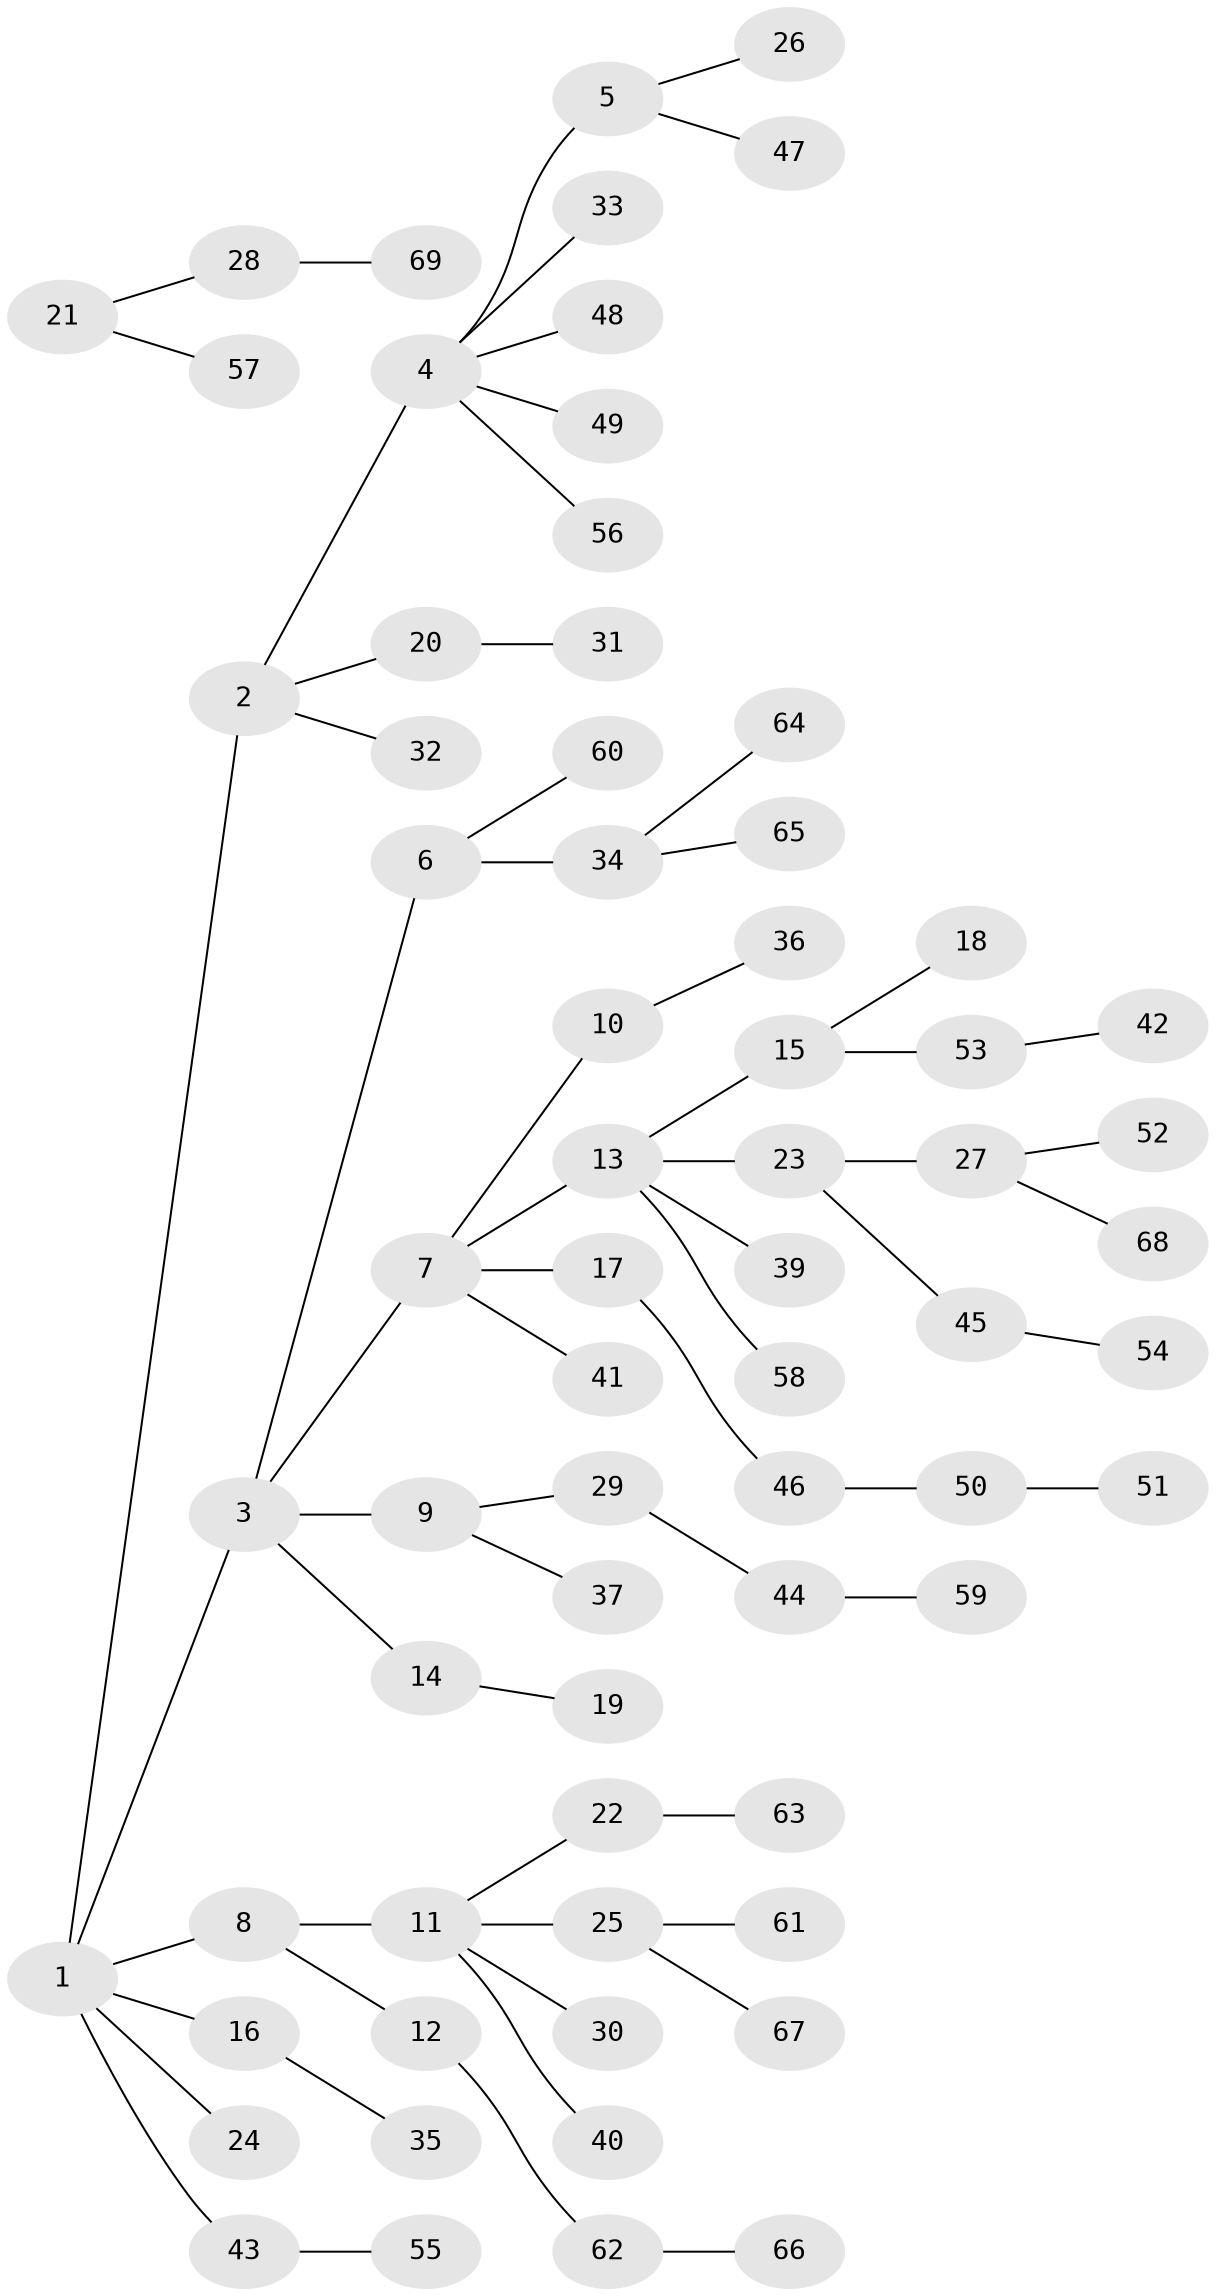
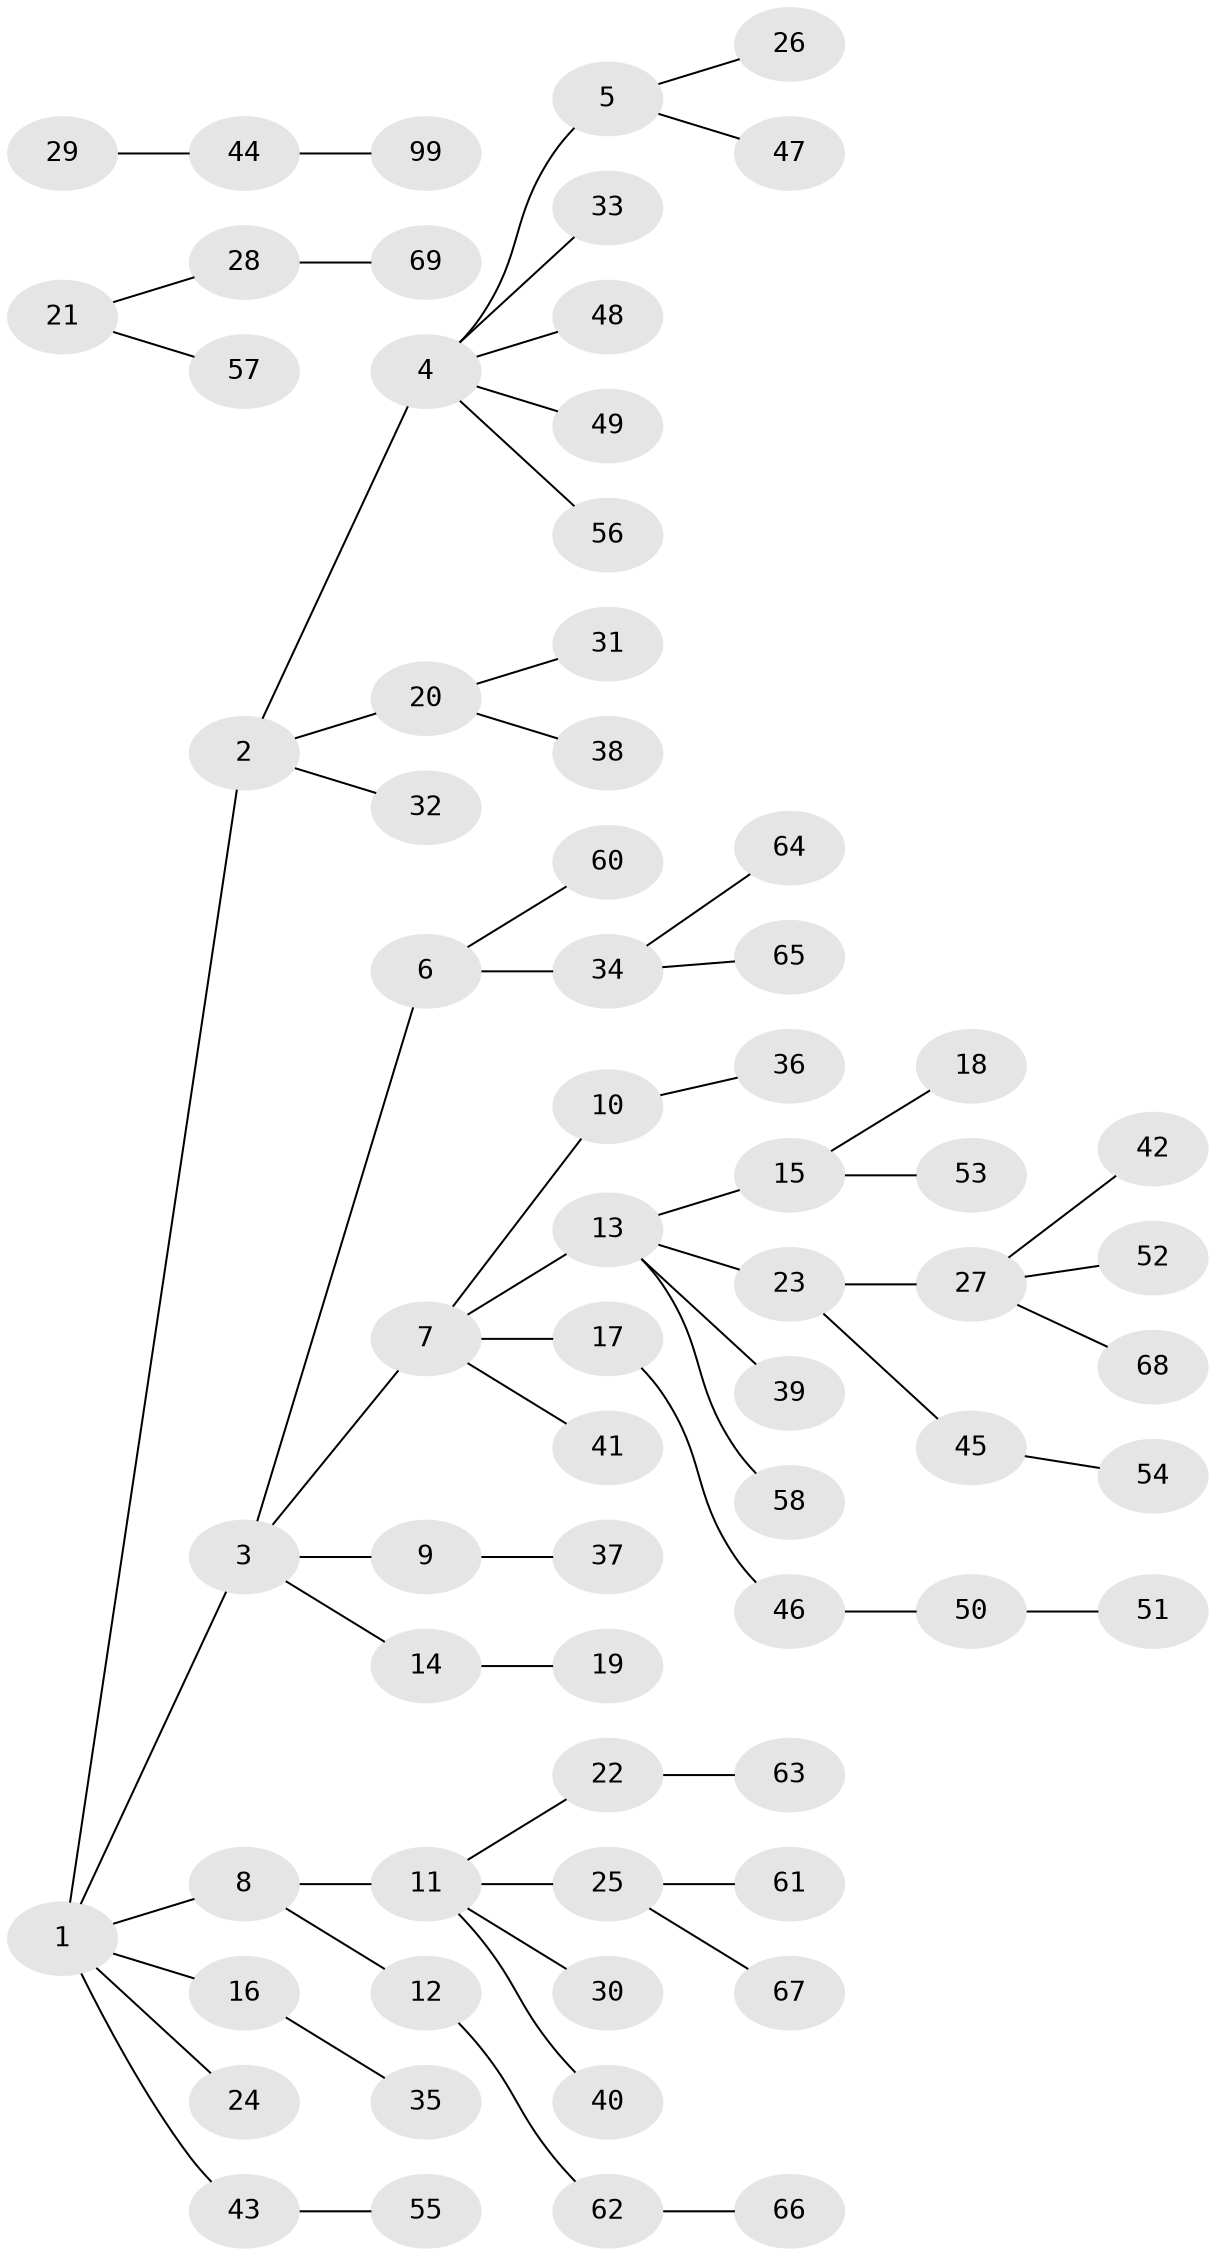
none -> (608, 753)
(1062, 1039) -> (1062, 1217)
(517, 1501) -> none
(971, 1597) -> (426, 153)
